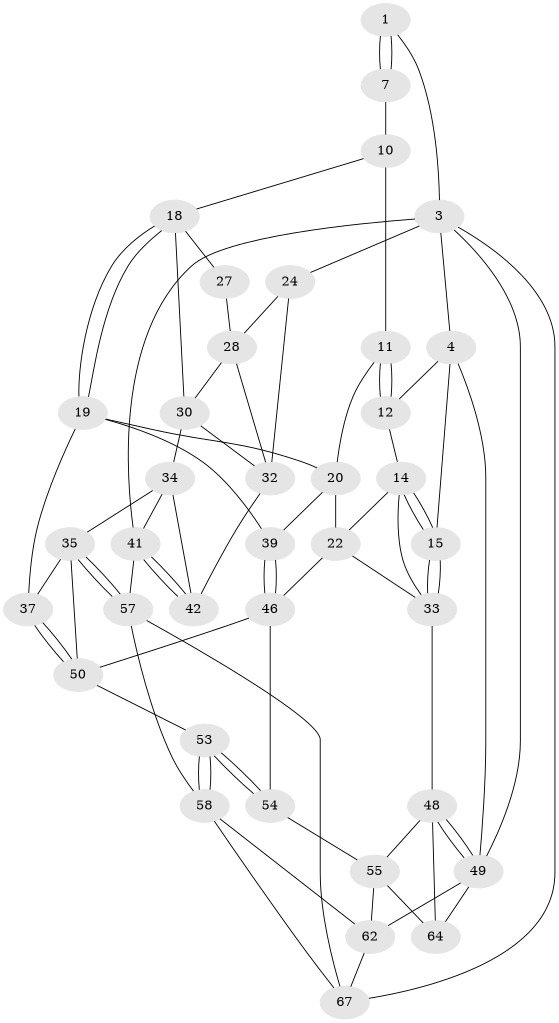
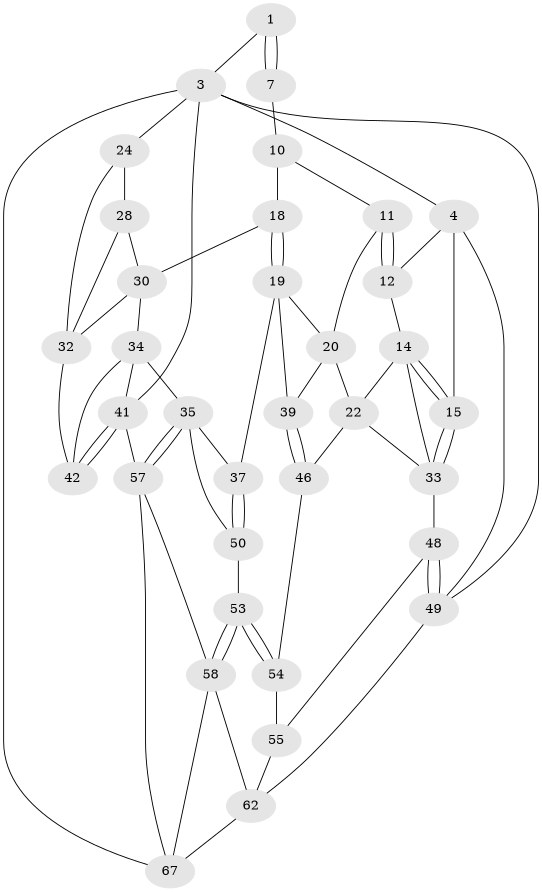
(225, 282) -> none
(175, 643) -> none
(436, 937) -> none
